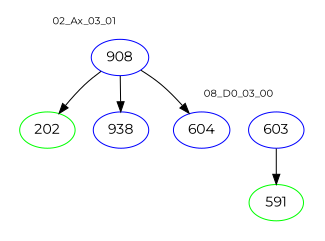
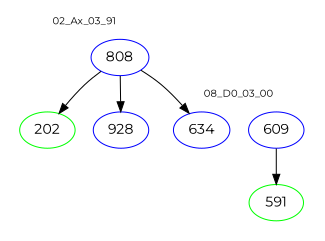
(85, 22) -> (85, 22)
(120, 57) -> (120, 57)
(121, 130) -> (121, 130)
(202, 130) -> (202, 130)
(276, 130) -> (276, 130)
